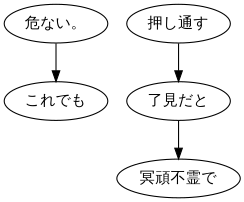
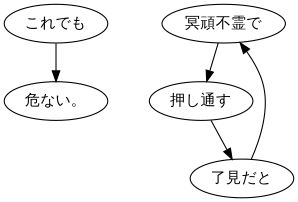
(56, 57) -> (56, 57)
none -> (214, 57)
